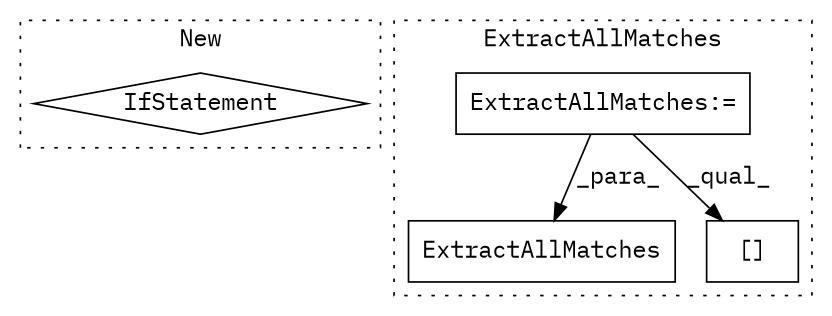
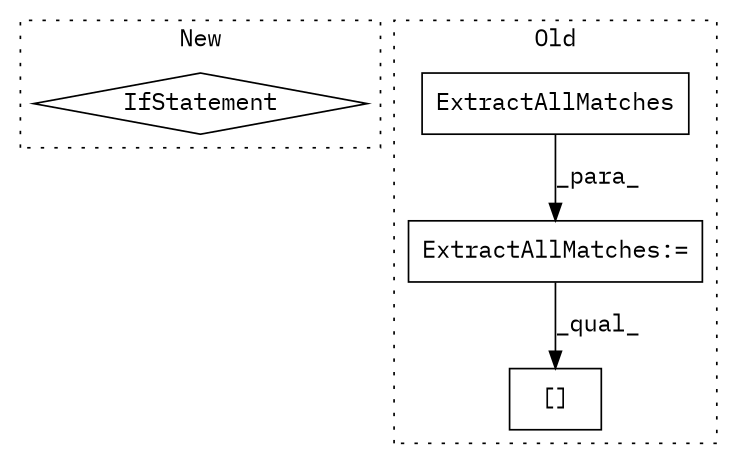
(603, 40) -> (555, 40)
(576, 170) -> (555, 169)
